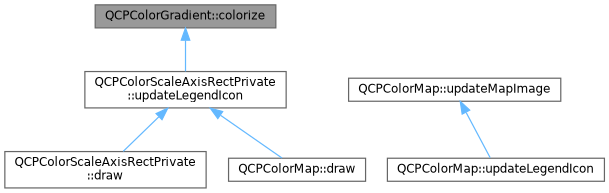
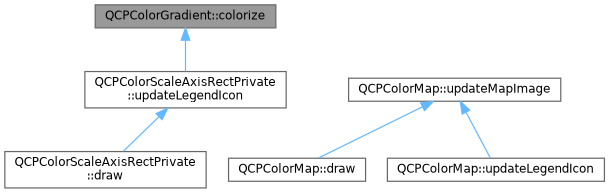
(251, 137) -> (370, 132)
